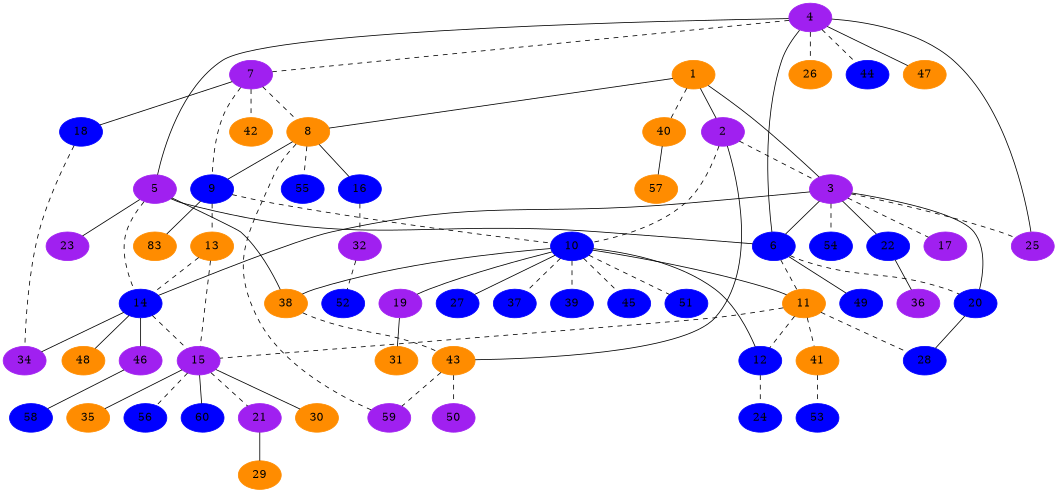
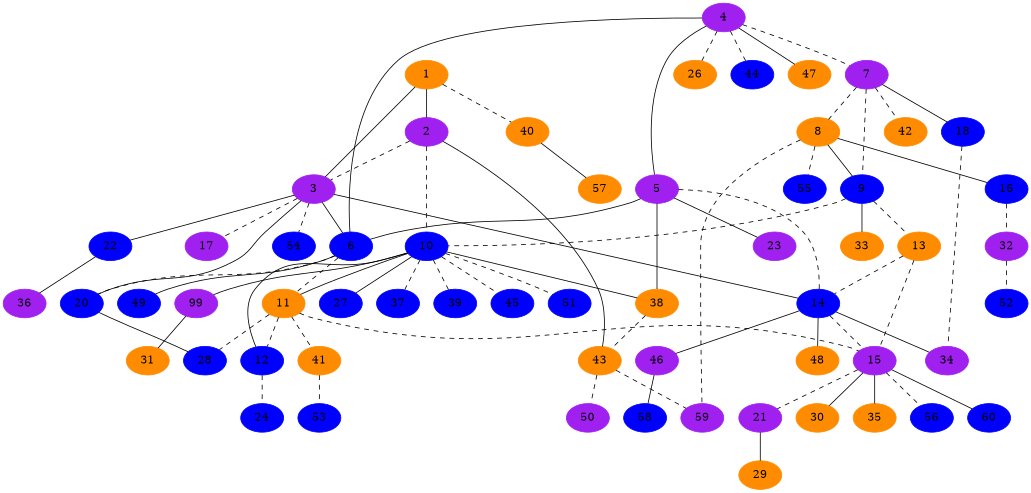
(501, 103) -> none
(155, 246) -> (862, 246)
(1033, 246) -> none
(400, 303) -> (196, 303)
